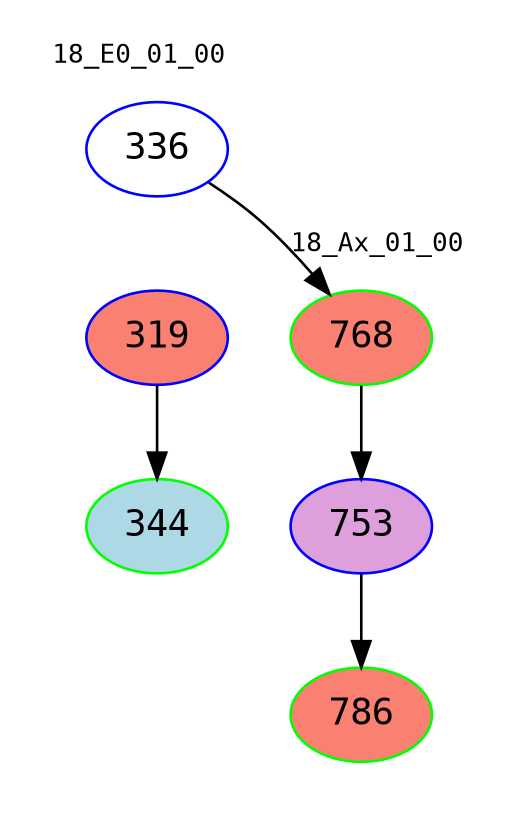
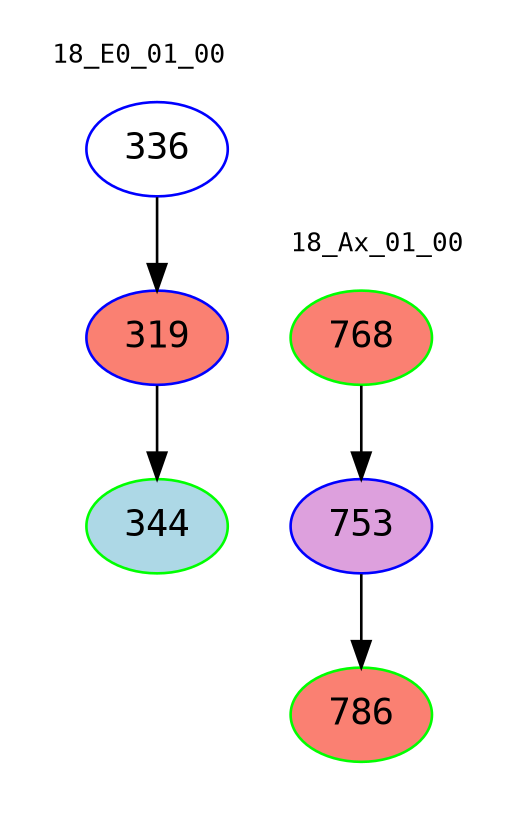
(286, 246) -> (157, 231)
